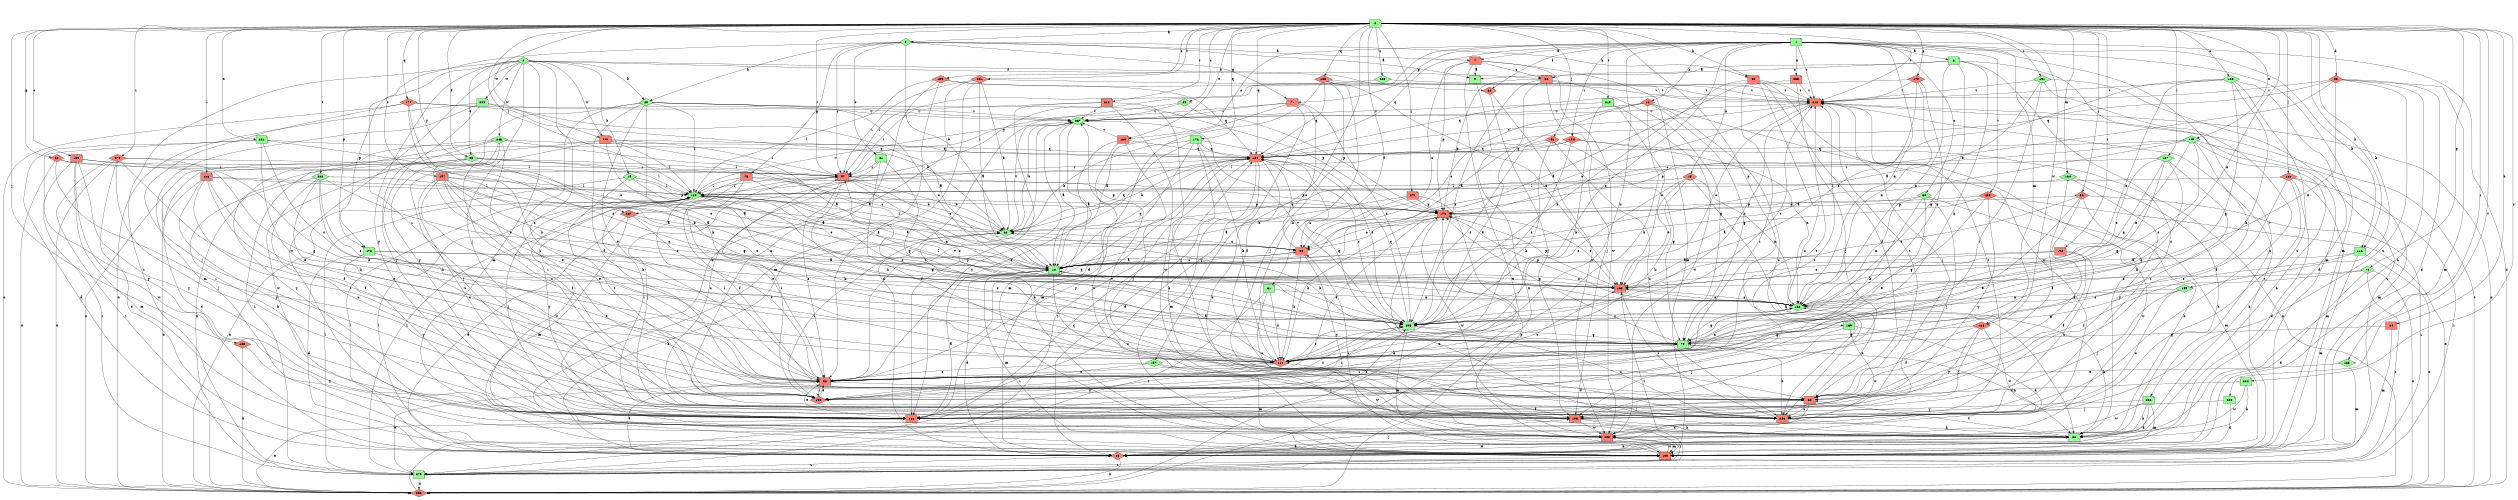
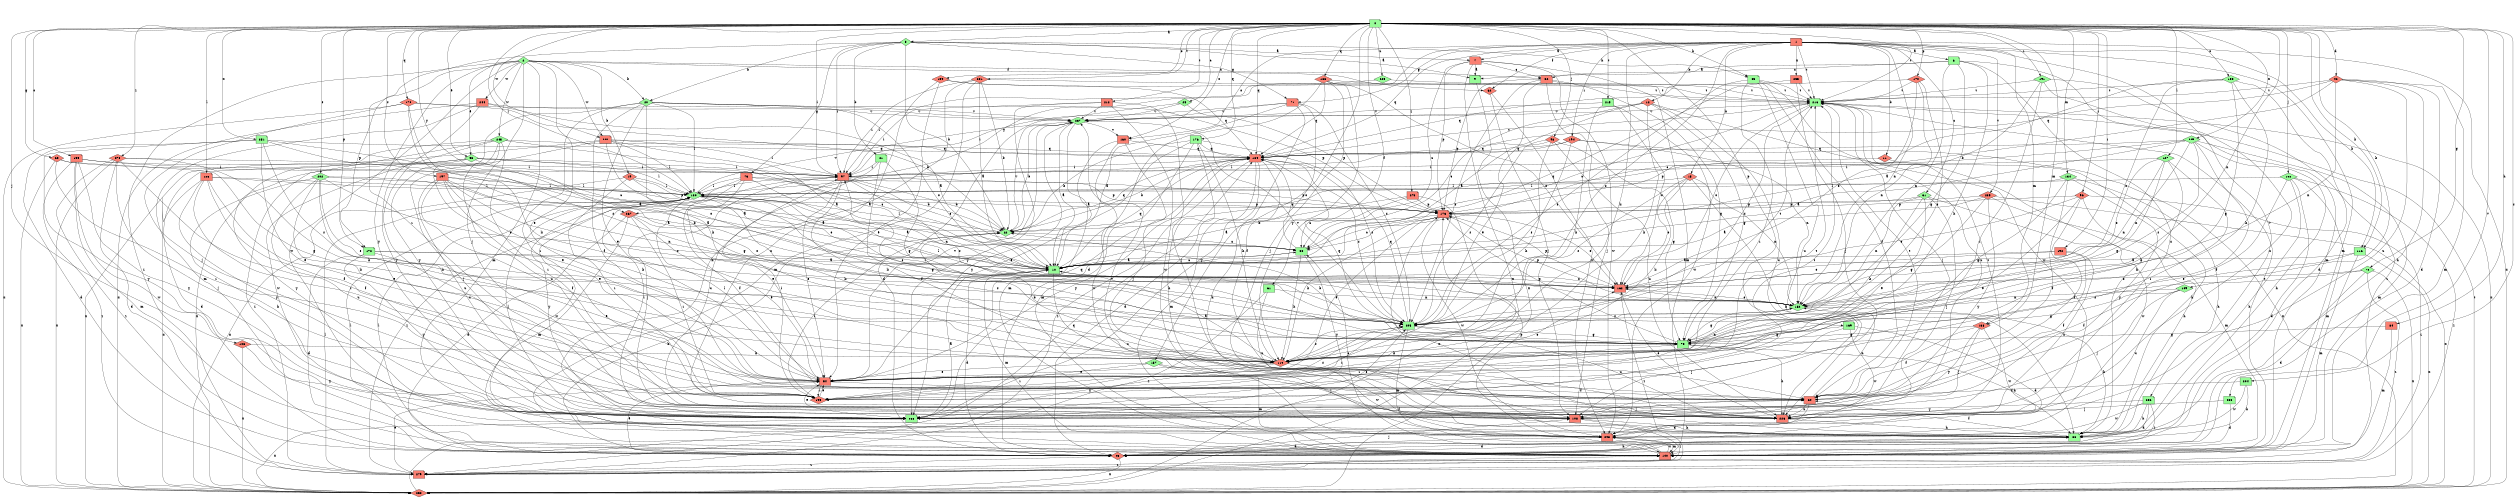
(1796, 42) -> (1796, 42)
(1753, 79) -> (1753, 79)
(482, 102) -> (482, 102)
(1815, 102) -> (1815, 102)
(1101, 130) -> (1101, 127)
(813, 133) -> (515, 186)
none -> (1885, 158)
(630, 177) -> (630, 177)
(1553, 177) -> (1553, 177)
(2054, 177) -> (2054, 177)
(2289, 177) -> (2289, 177)
(1924, 195) -> (1924, 195)
none -> (656, 208)
(1293, 223) -> (1293, 223)
(1302, 251) -> (1302, 251)
none -> (1930, 297)
(1276, 325) -> (786, 356)
none -> (694, 341)
(2147, 354) -> (1981, 276)
(2347, 363) -> none
(1362, 412) -> (1337, 409)
(912, 419) -> (912, 419)
(1590, 427) -> none
(2155, 428) -> (2155, 428)
(419, 475) -> (419, 475)
(419, 483) -> none
